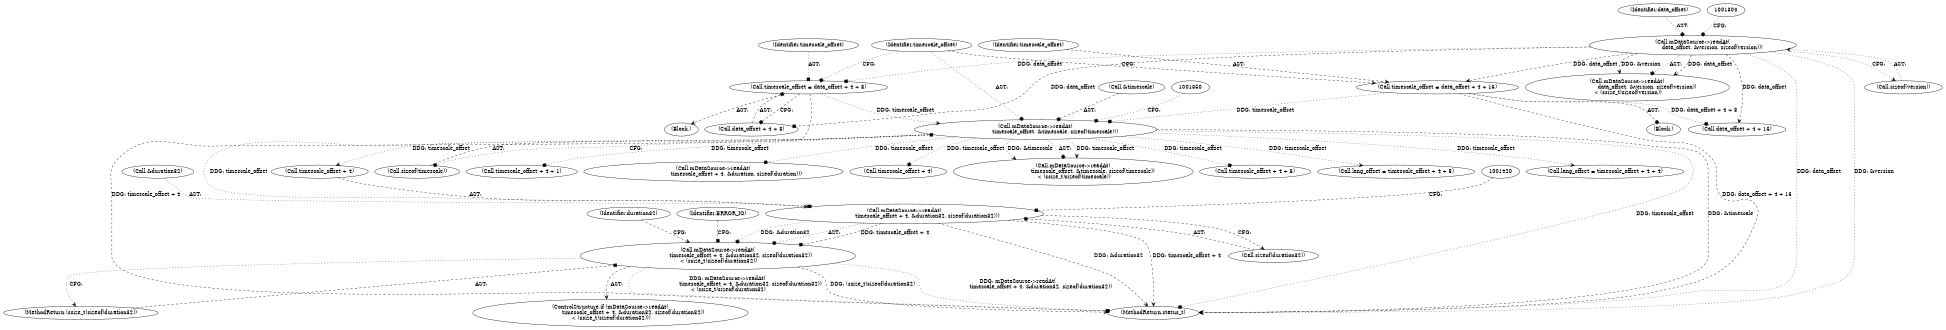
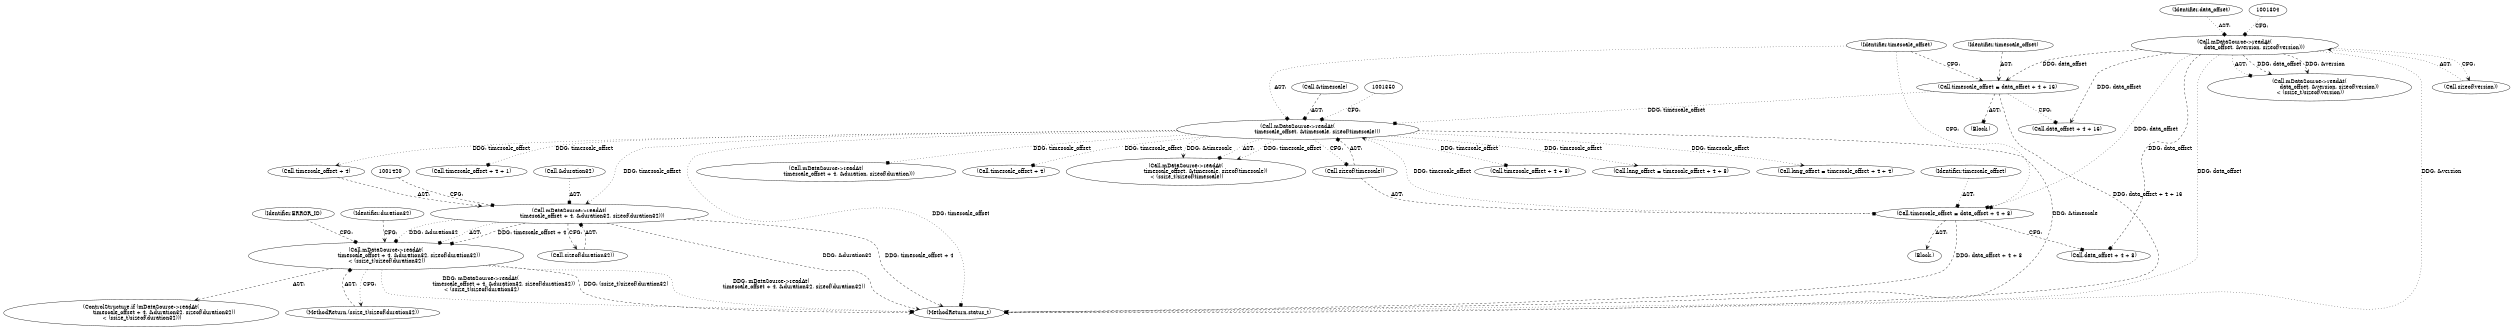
(762, 105) -> (1613, 211)
(1704, 110) -> (2046, 110)
(146, 195) -> (1989, 256)
